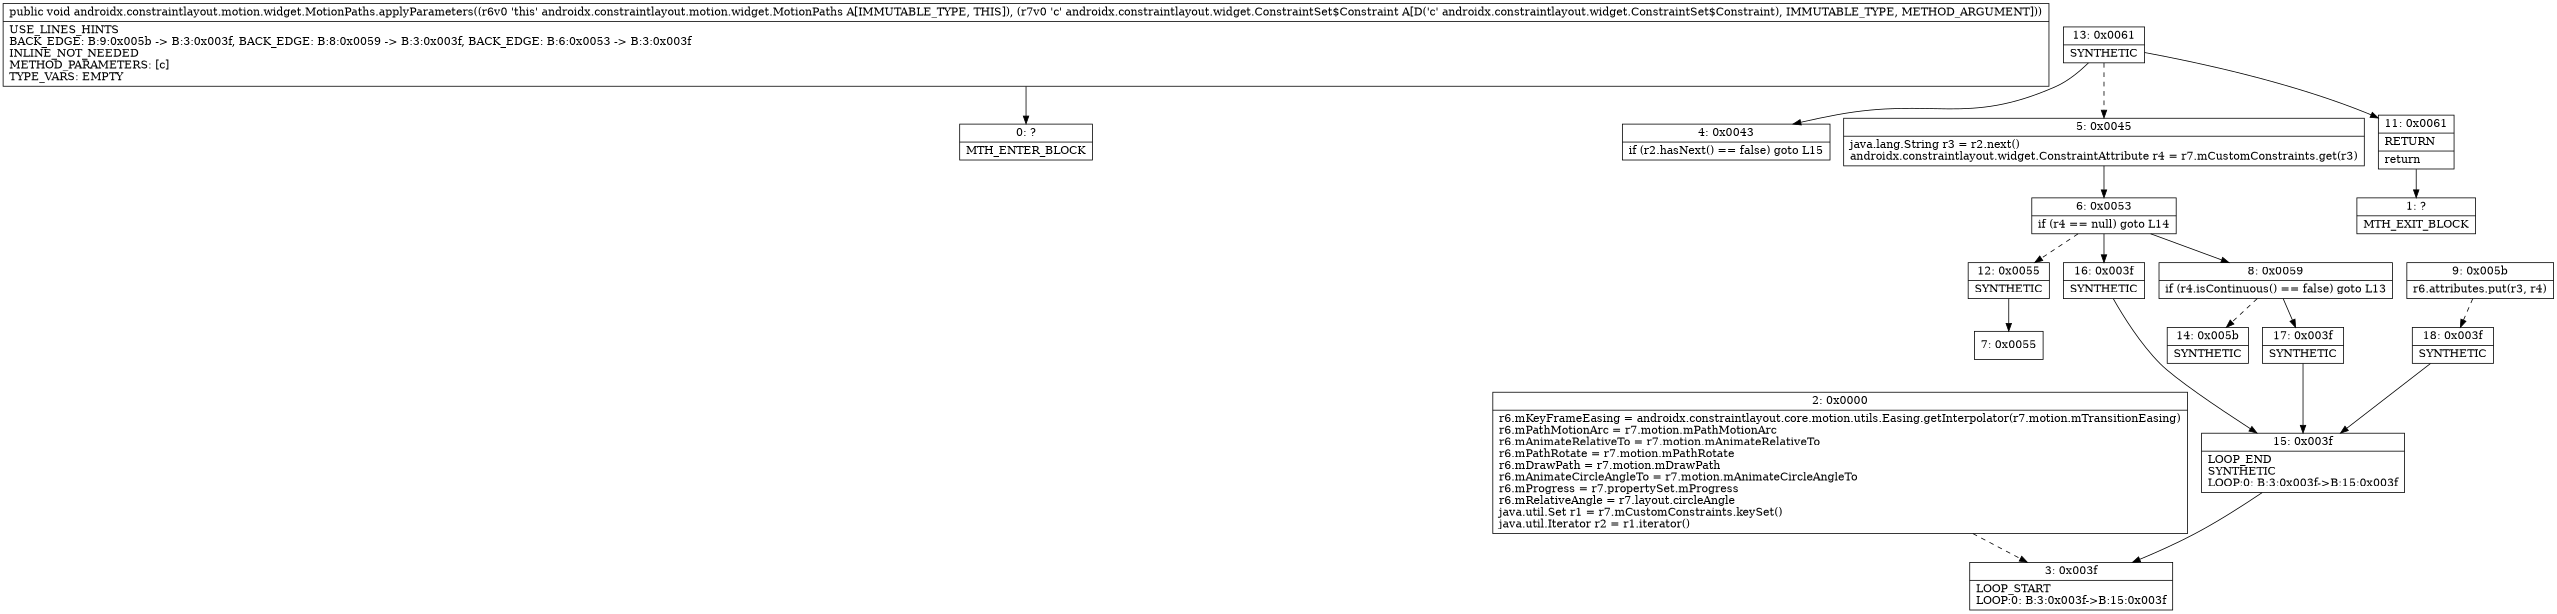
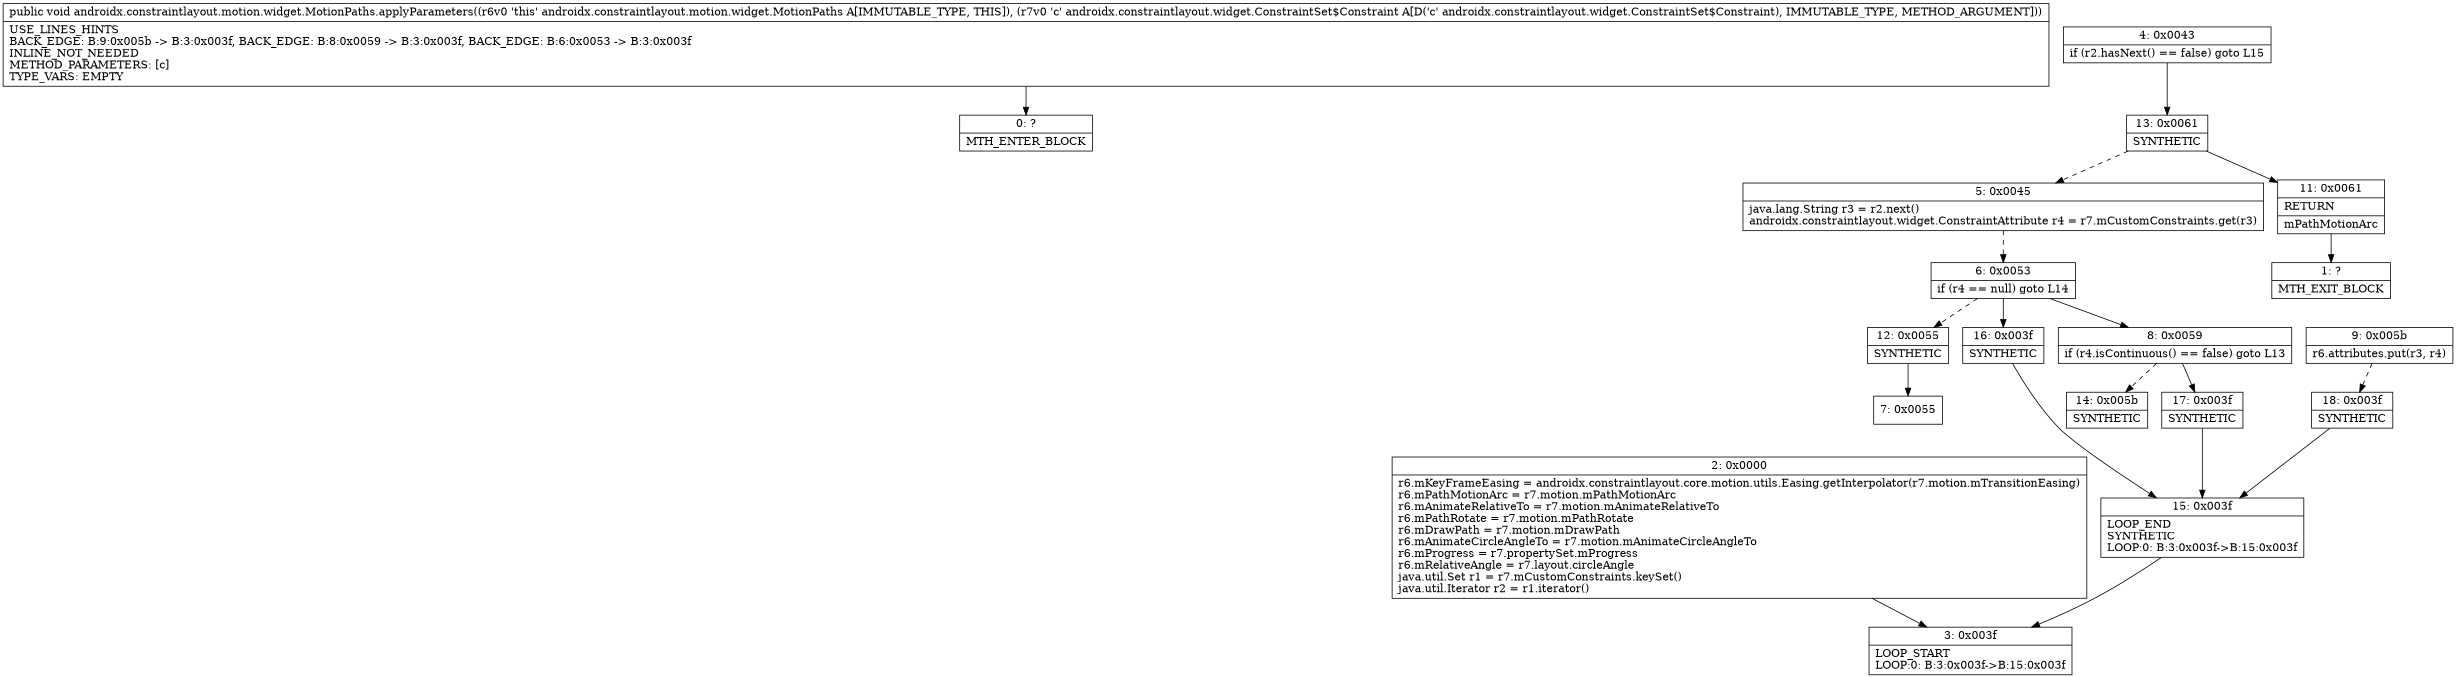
(1950, 109) -> (2167, 85)
(2403, 160) -> (2331, 224)
(2104, 178) -> (2003, 243)
(1997, 546) -> (1896, 611)
